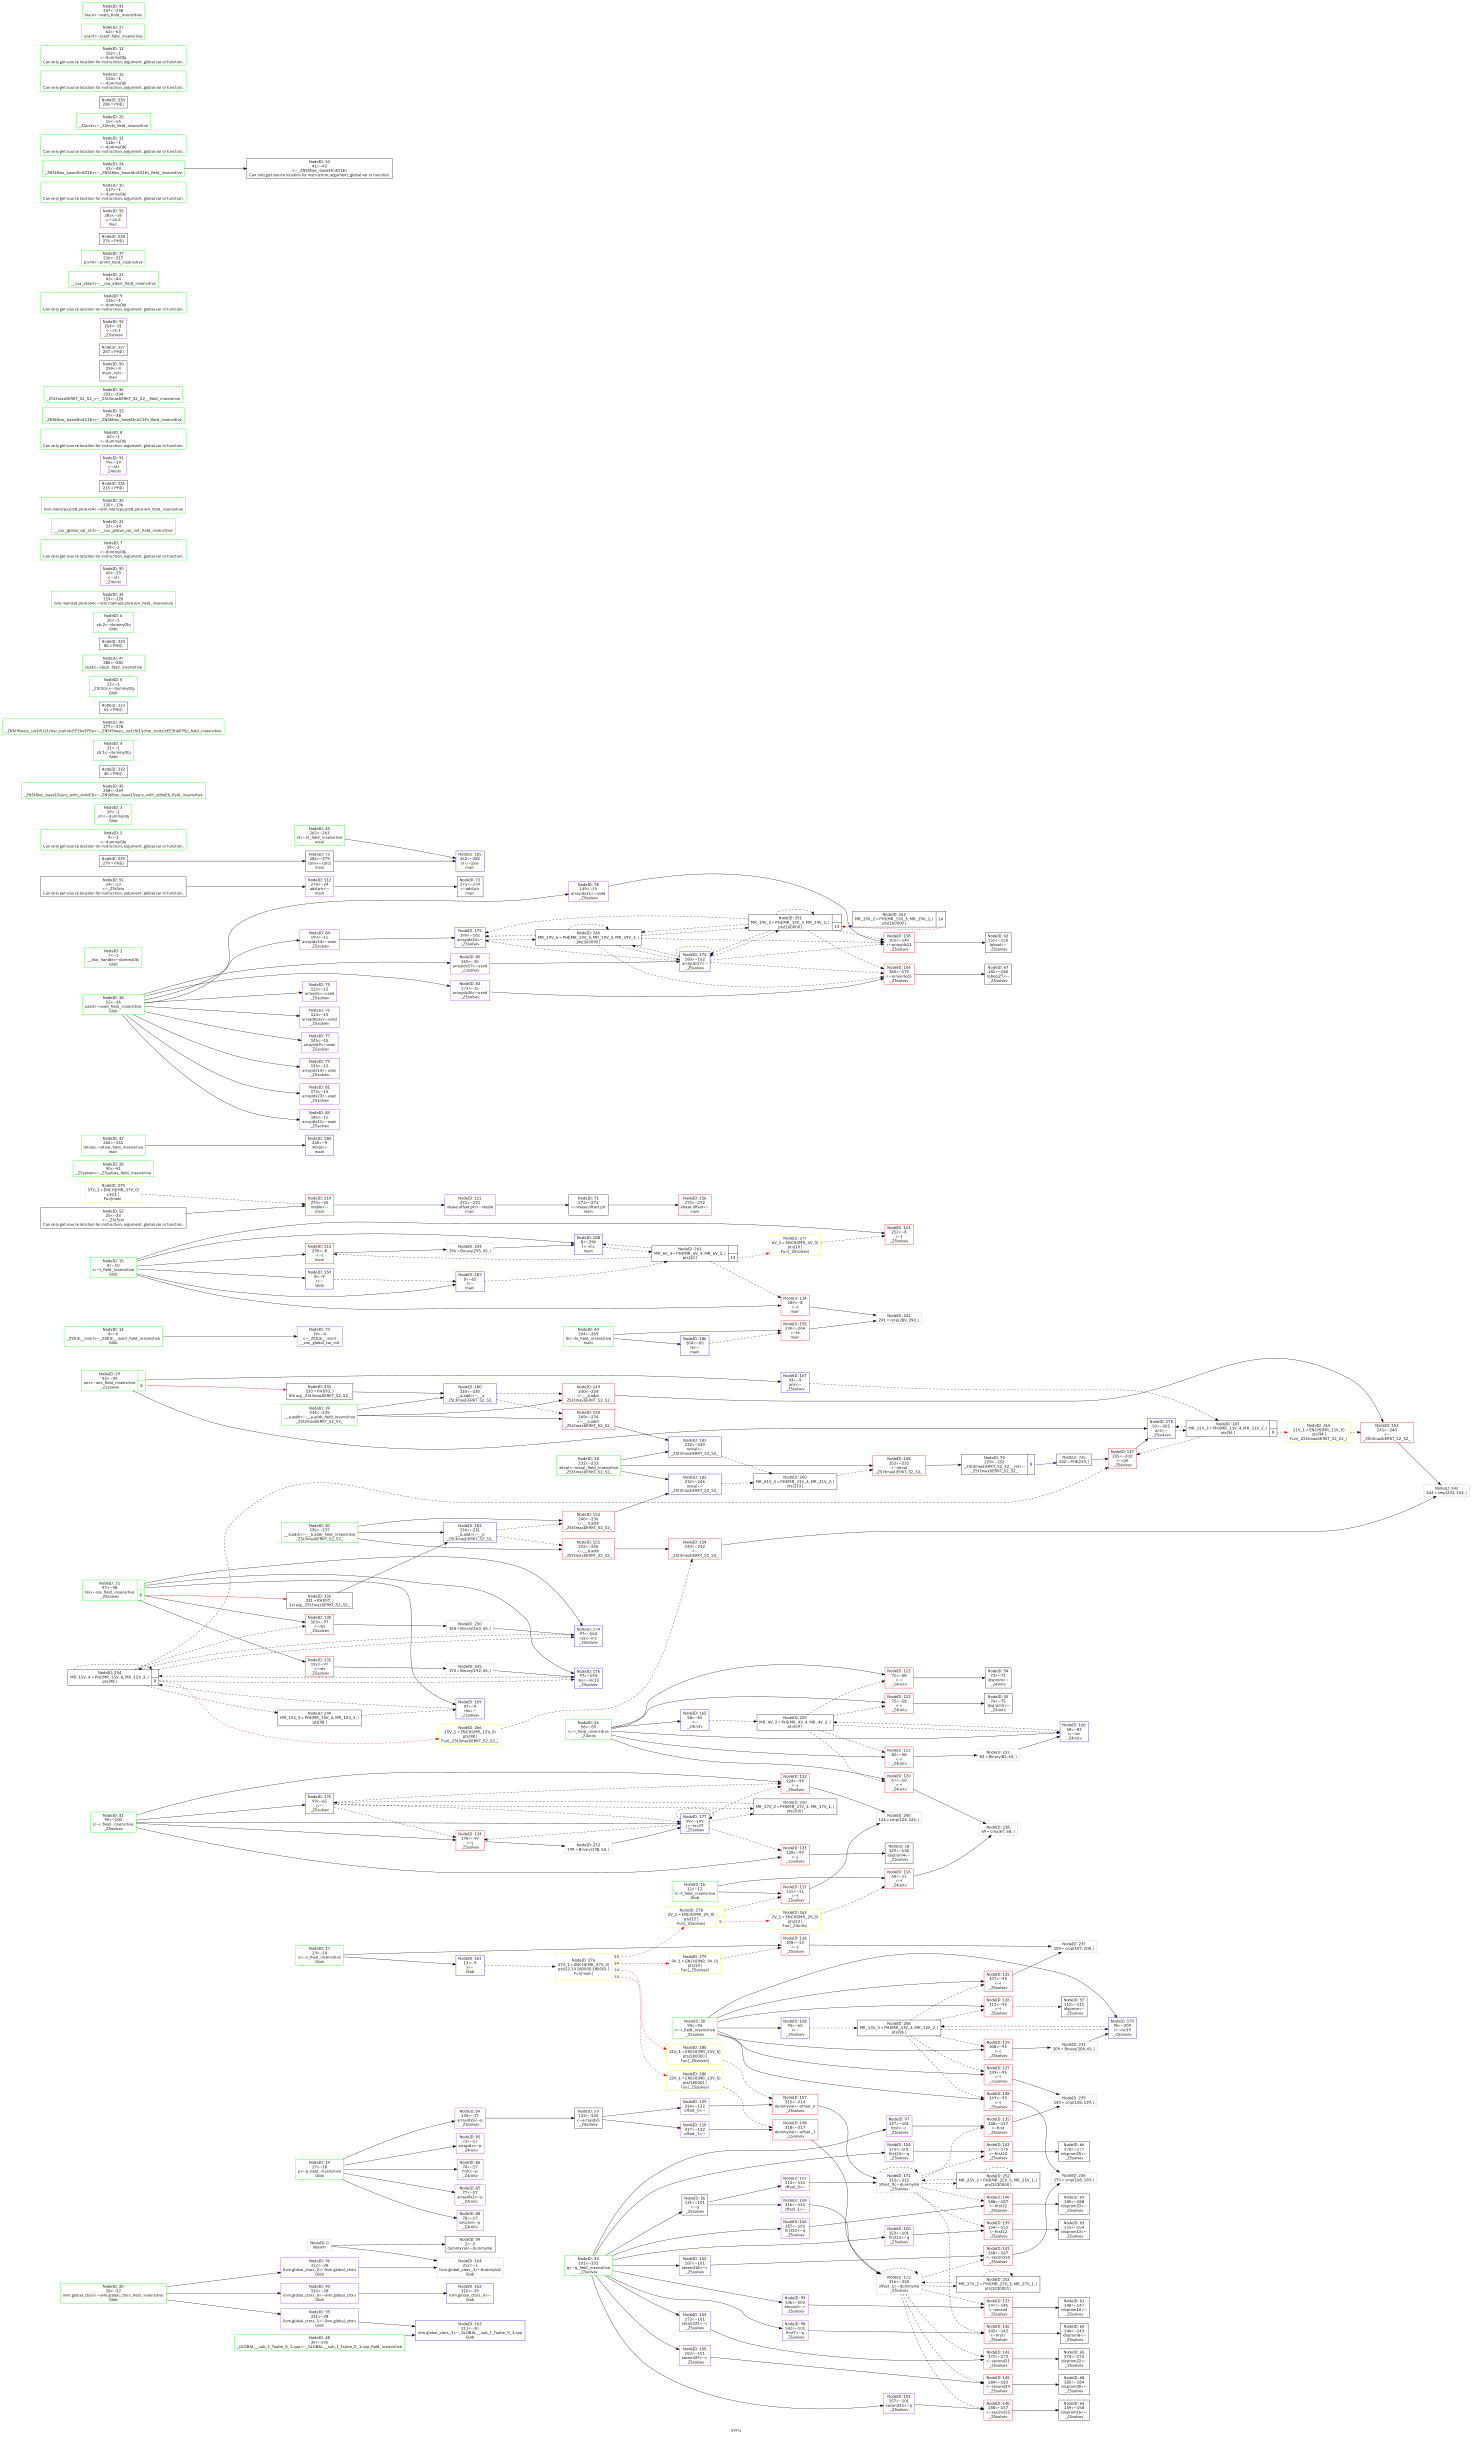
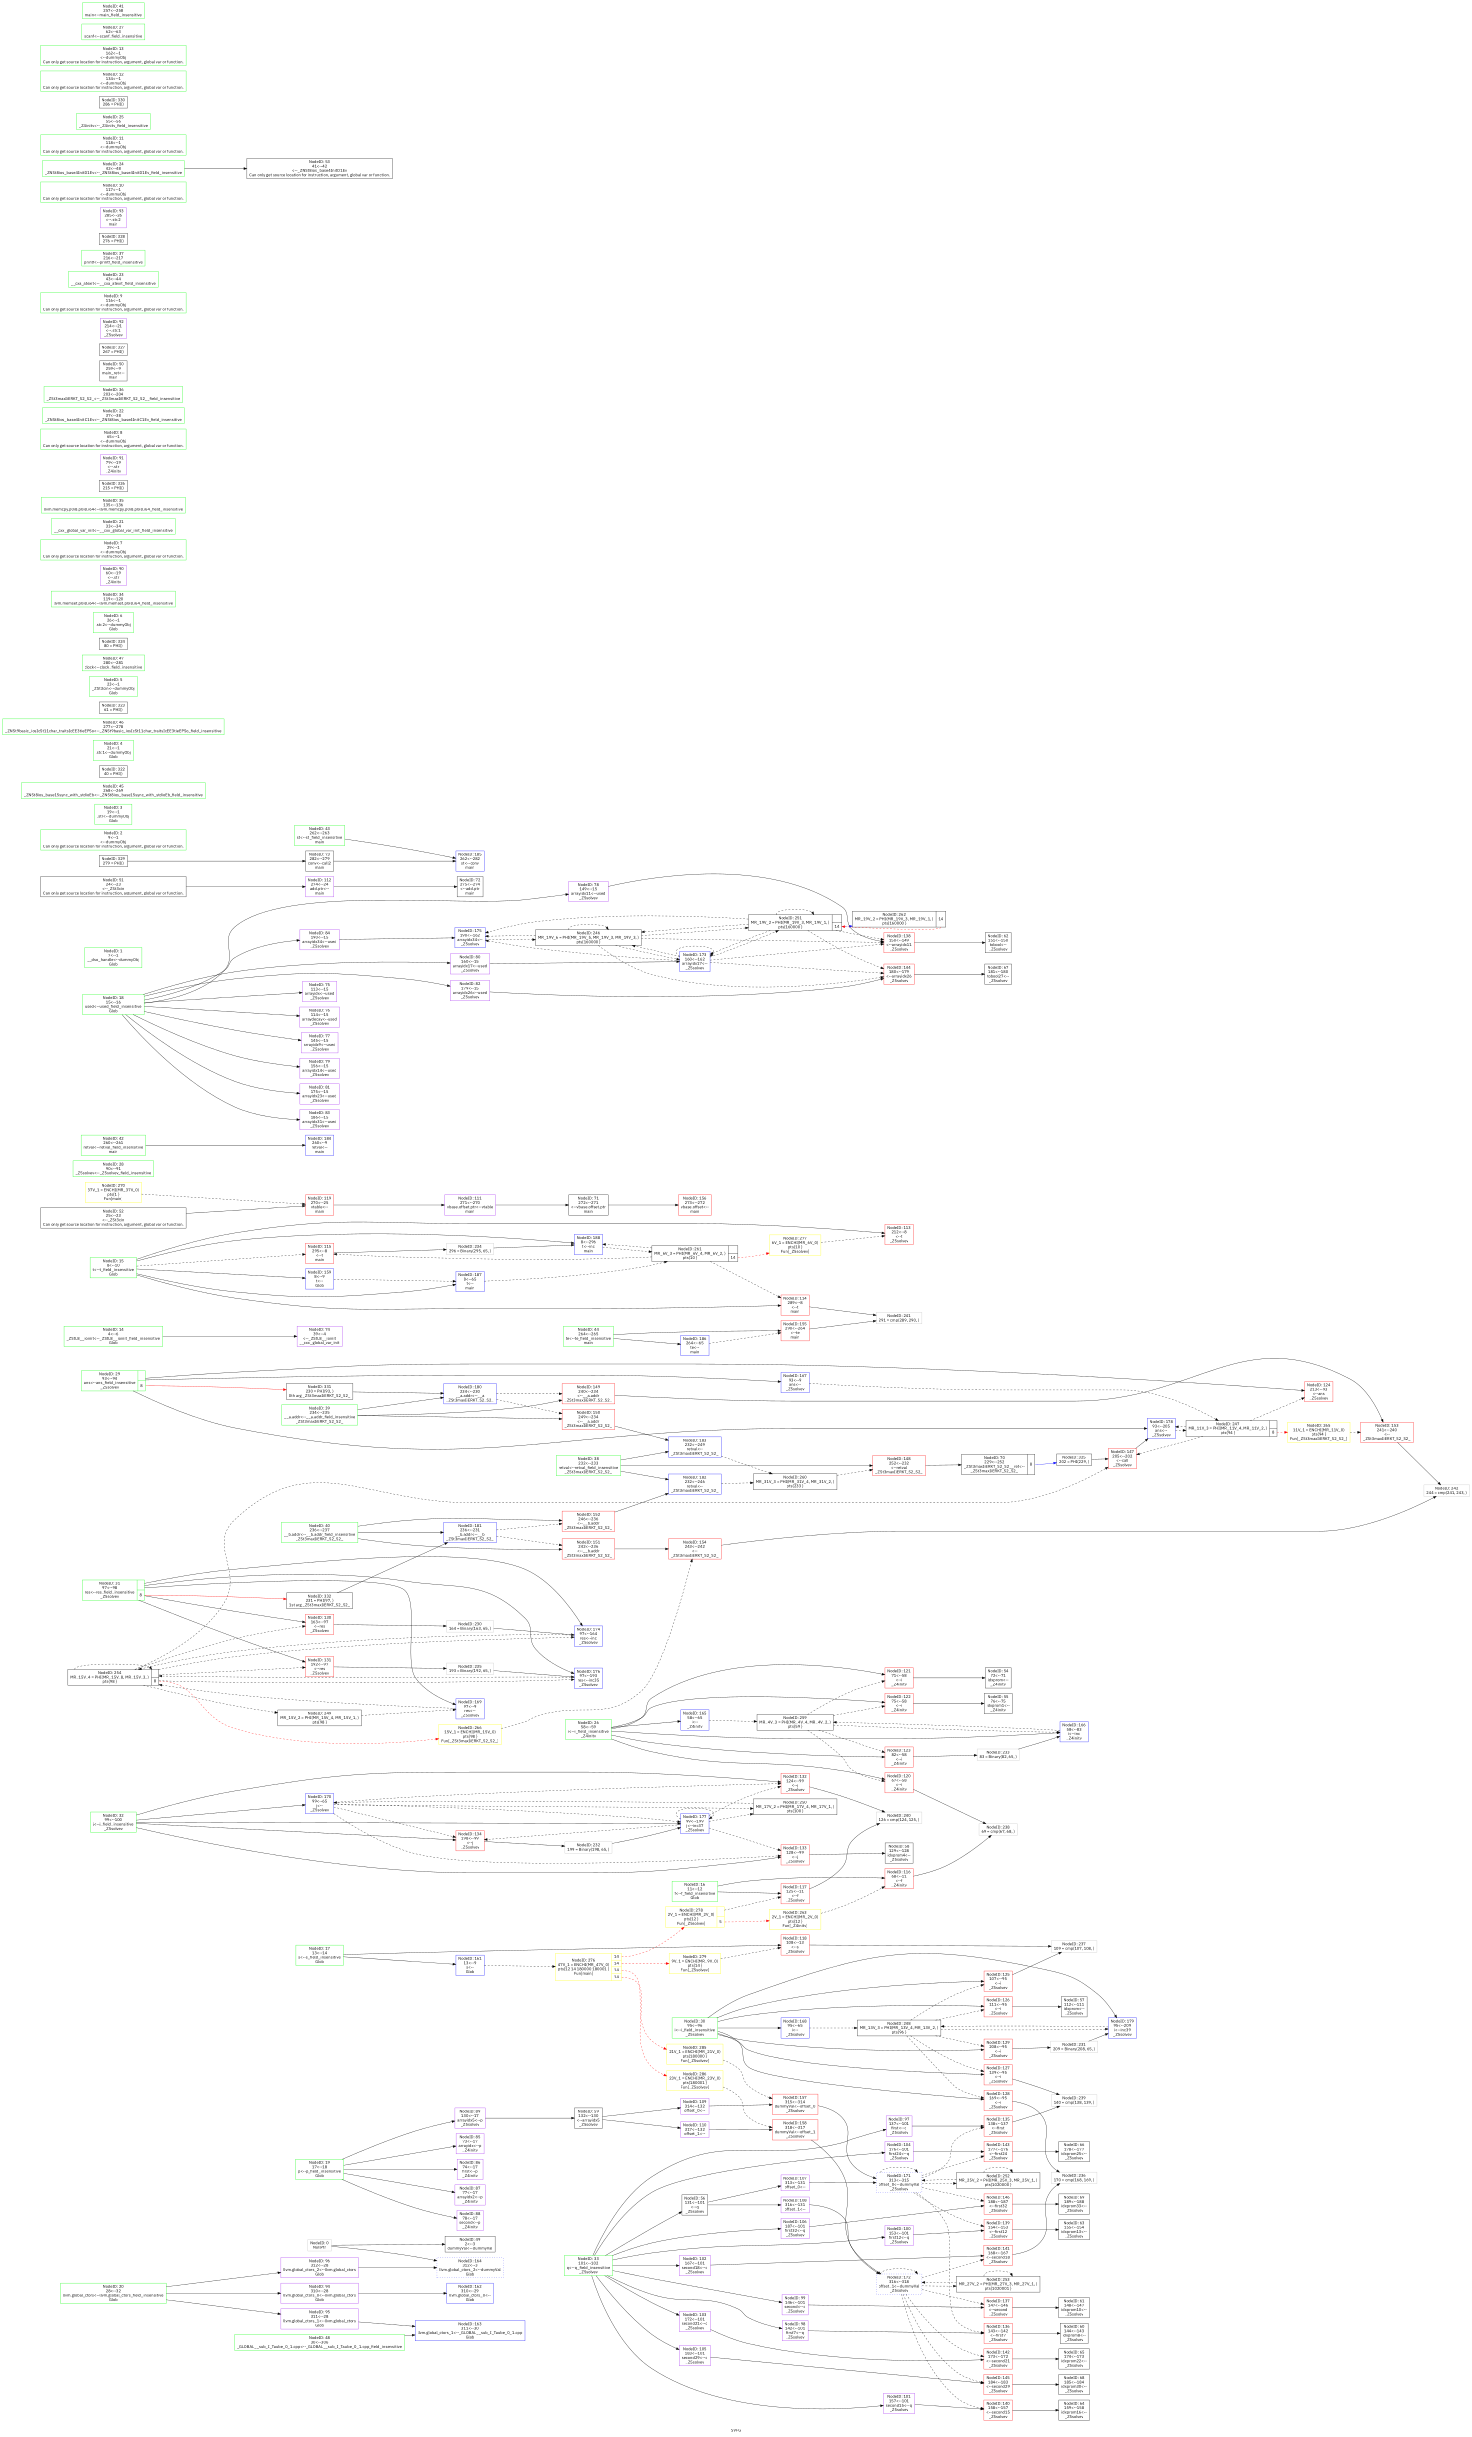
(220, 1260) -> (220, 1260)
none -> (1319, 1392)
none -> (231, 1671)
none -> (551, 1863)
(1035, 2007) -> (1035, 2007)
